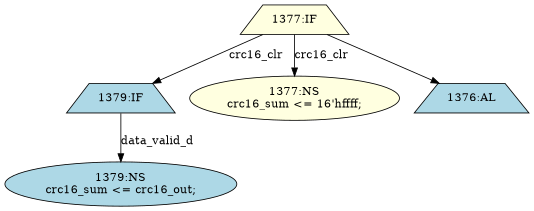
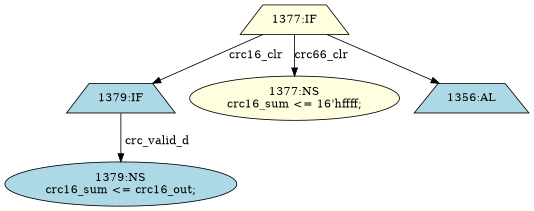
(322, 55) -> (322, 55)
(472, 98) -> (472, 98)
(157, 141) -> (157, 141)
